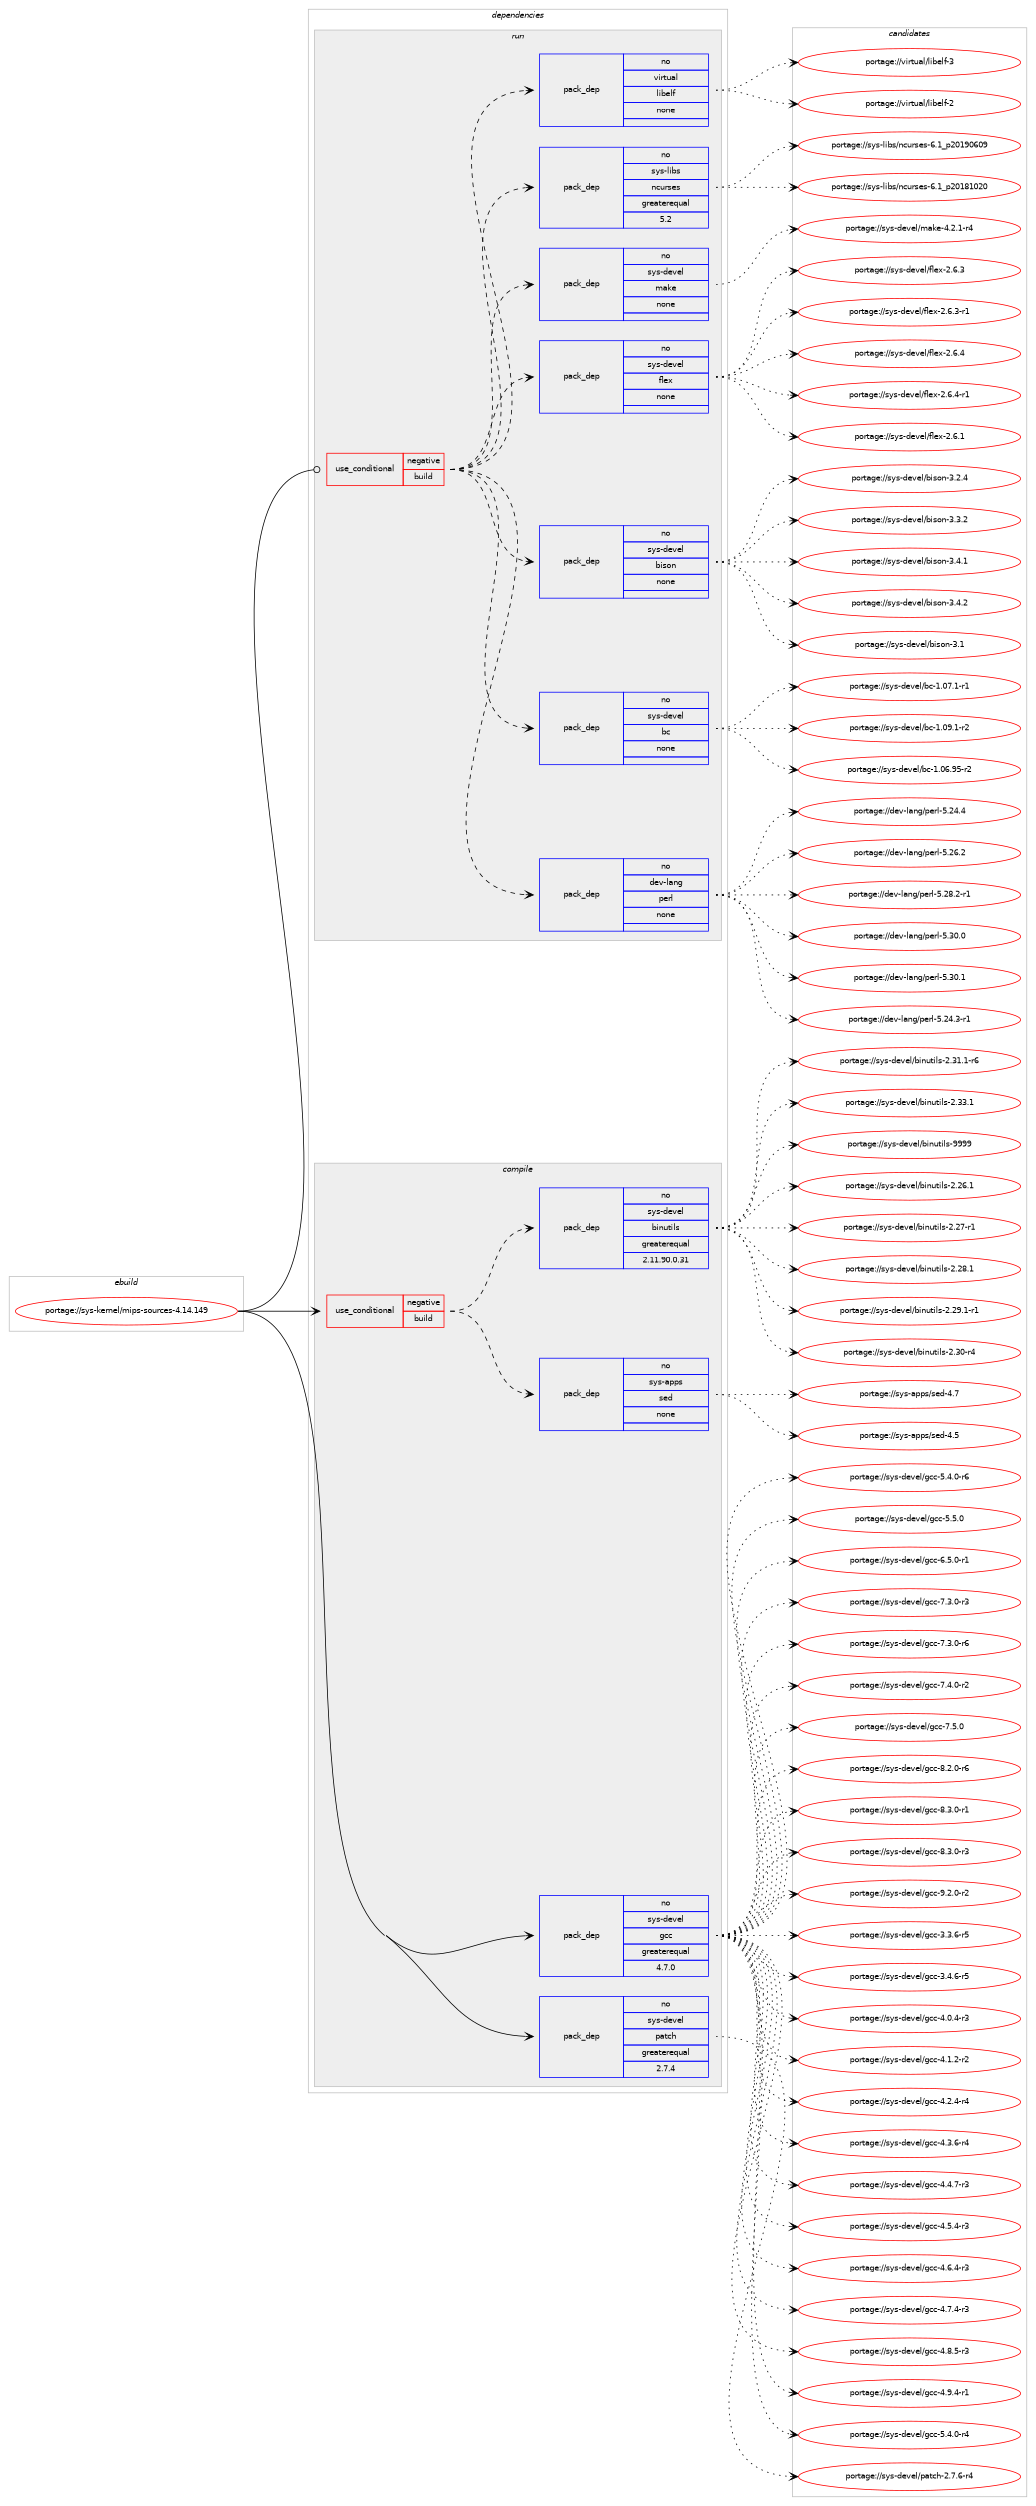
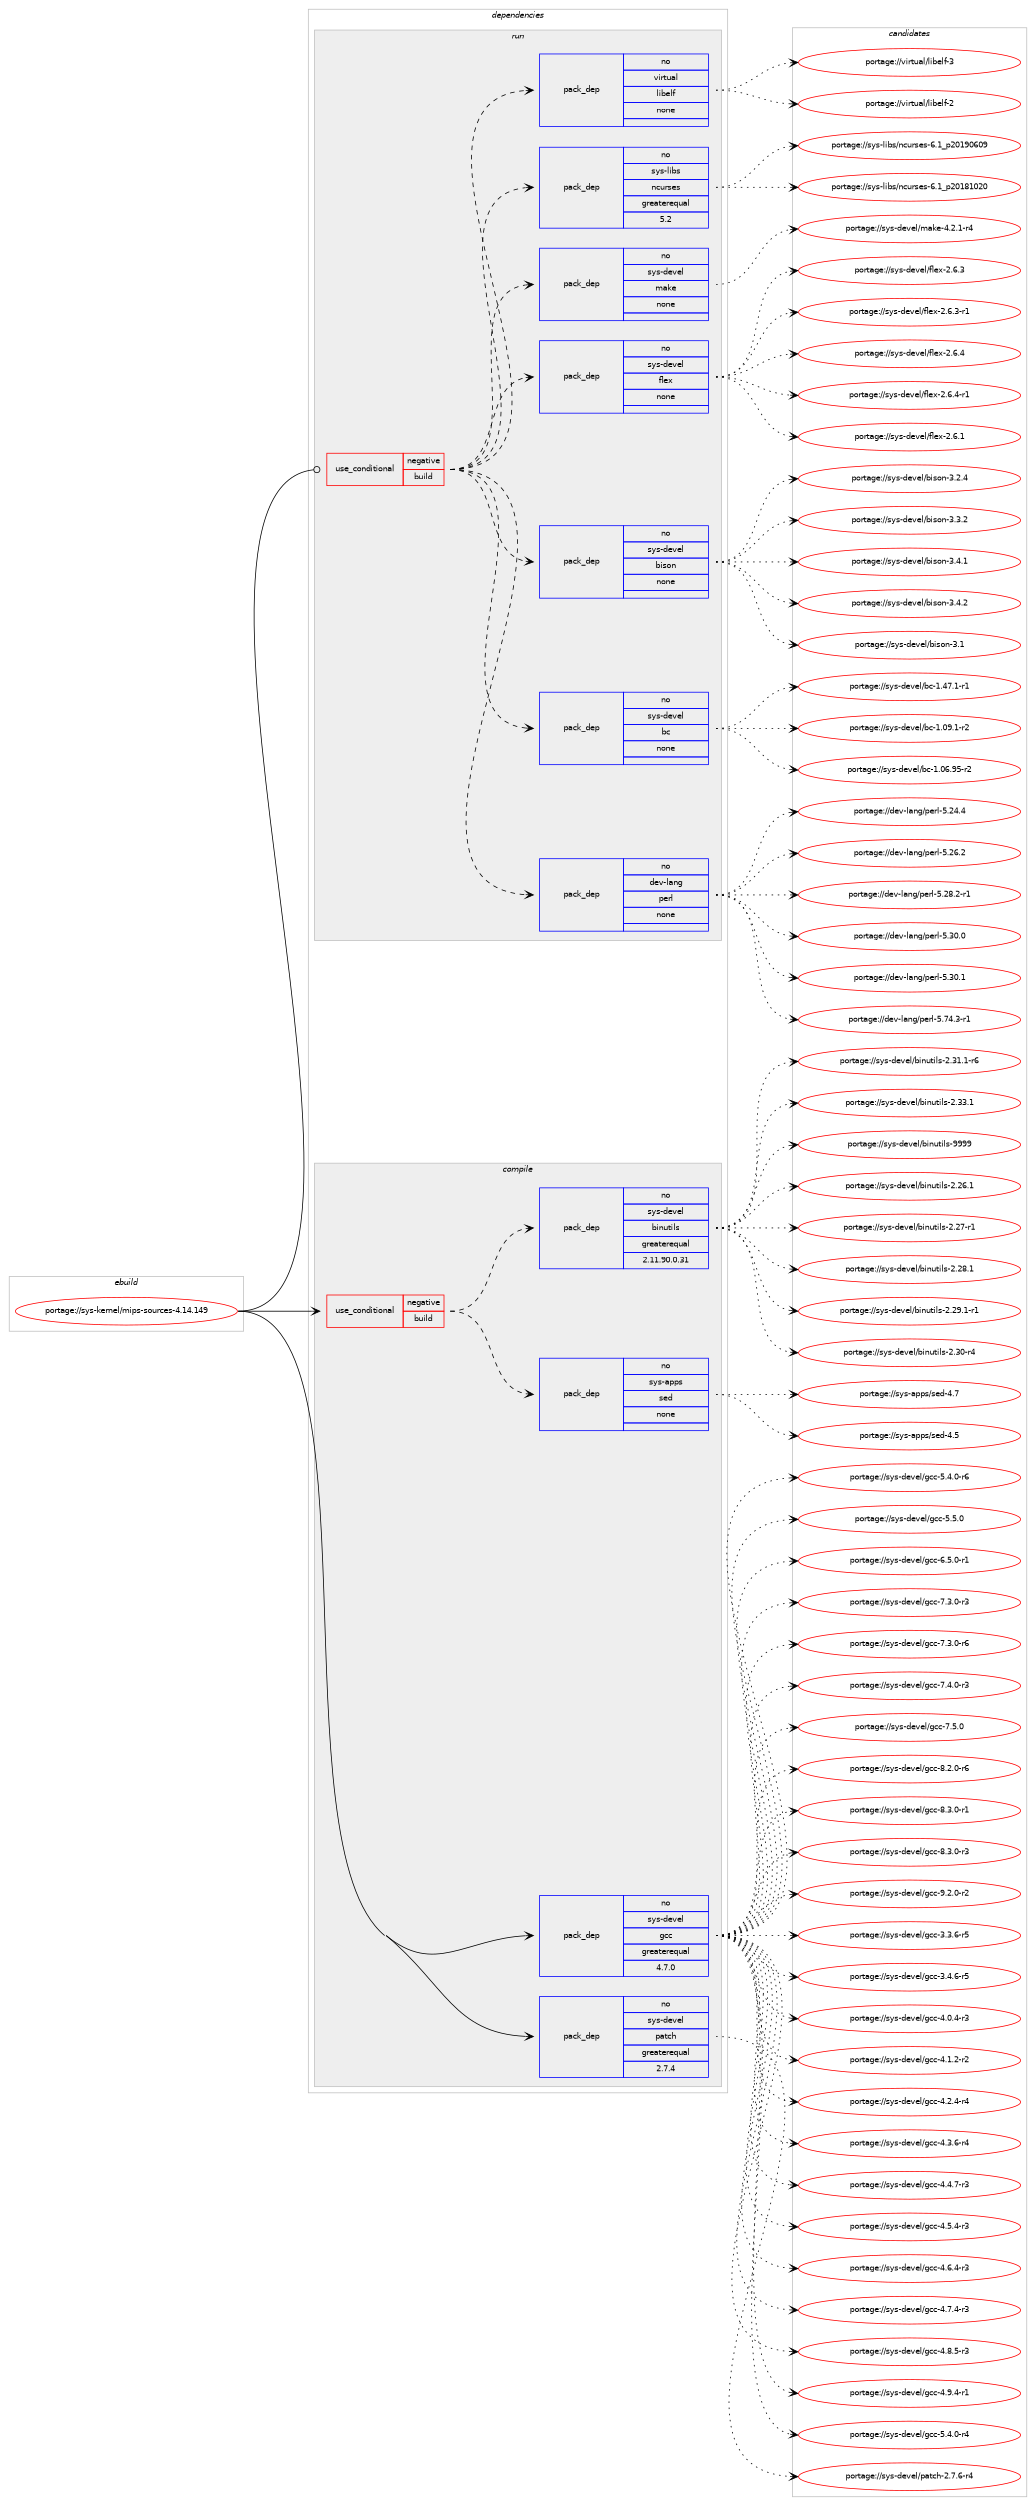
(910, 687) -> (910, 687)
(910, 1020) -> (910, 1020)
(910, 1686) -> (910, 1686)
